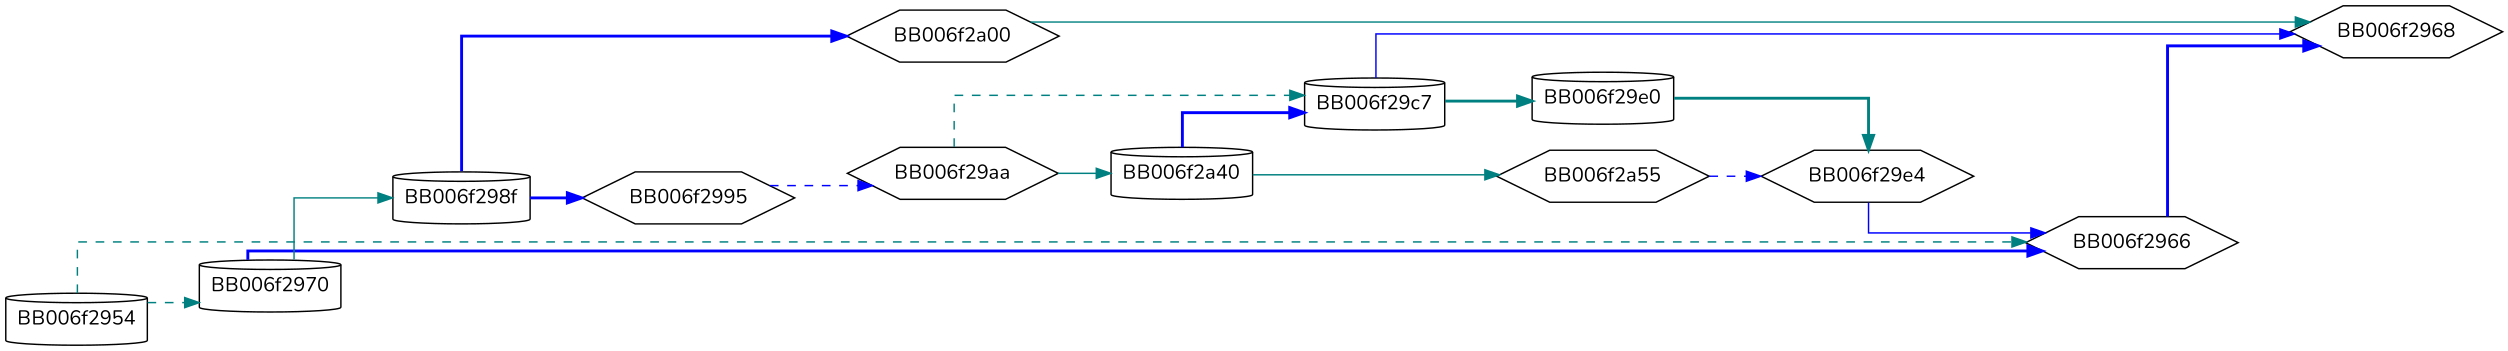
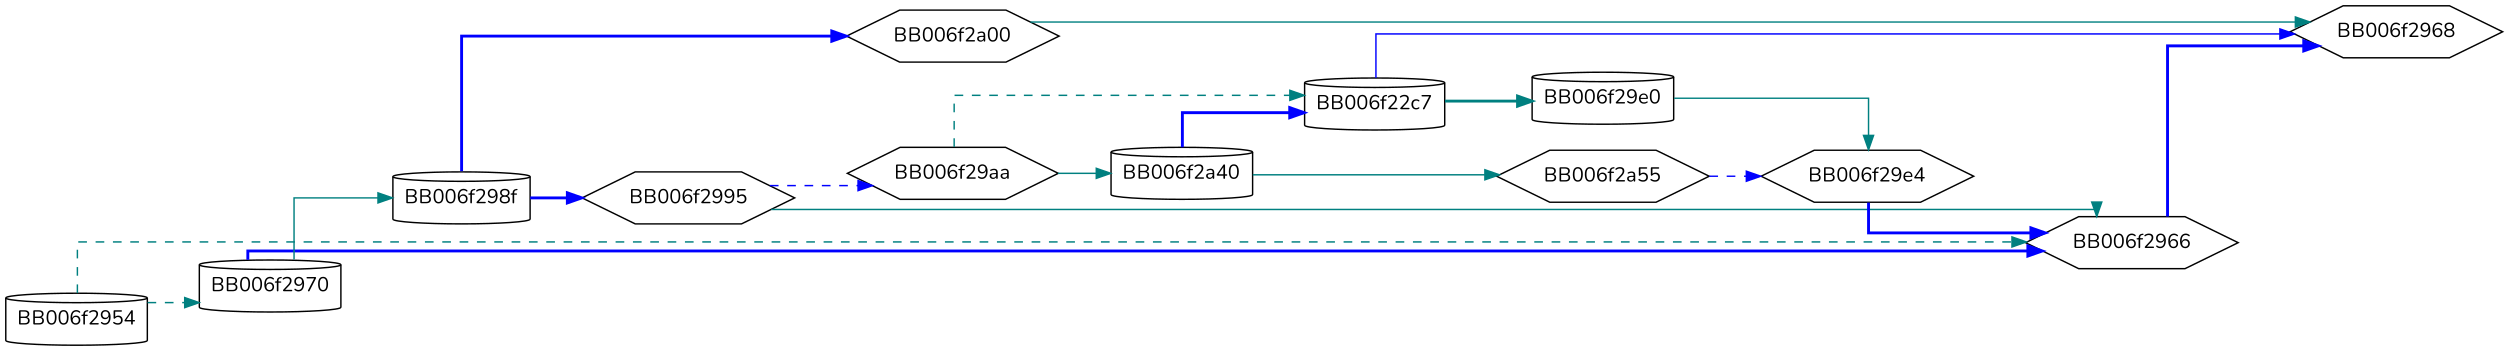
(1790, 98) -> (1790, 98)
(1375, 104) -> (1375, 104)
none -> (1434, 209)
(1935, 233) -> (1935, 233)
